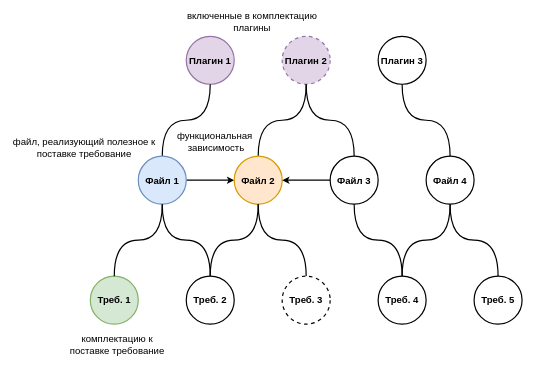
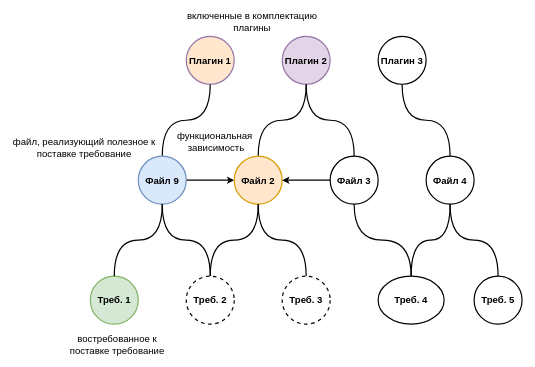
(210, 60) -> (210, 60)
(306, 60) -> (306, 60)
(162, 180) -> (162, 180)
(210, 300) -> (210, 300)
(402, 300) -> (411, 300)
(117, 345) -> (117, 345)
